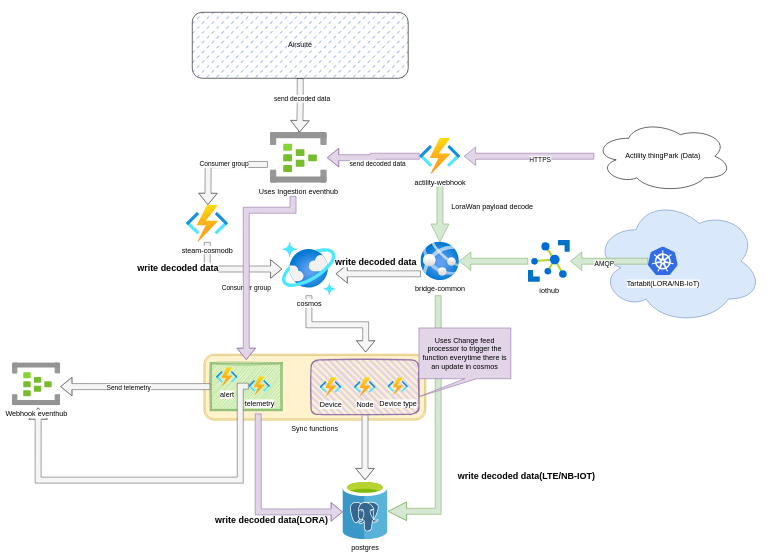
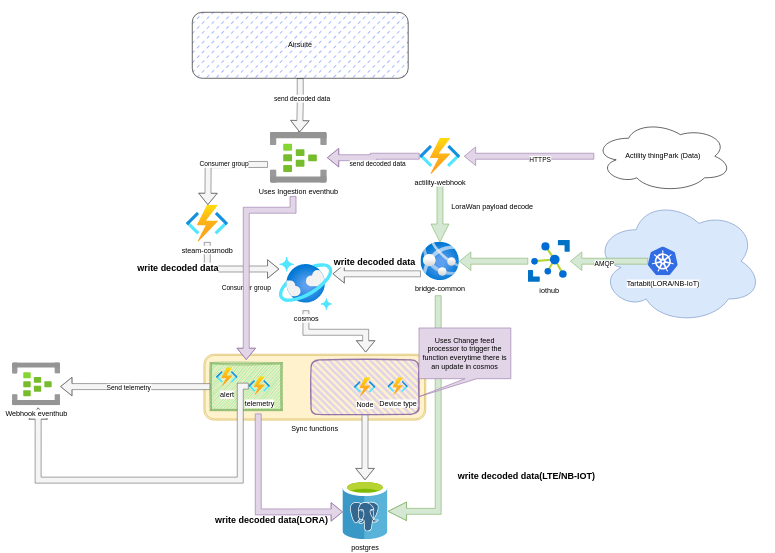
(309, 269) -> (306, 284)
(331, 387) -> none
